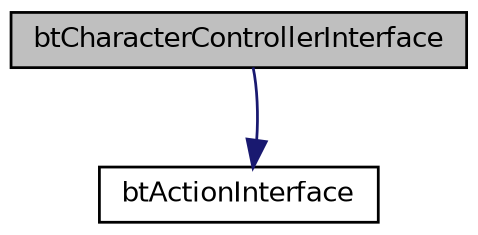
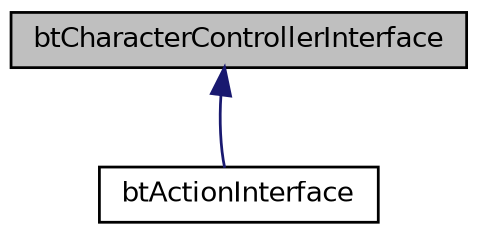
(257, 104) -> (221, 131)
